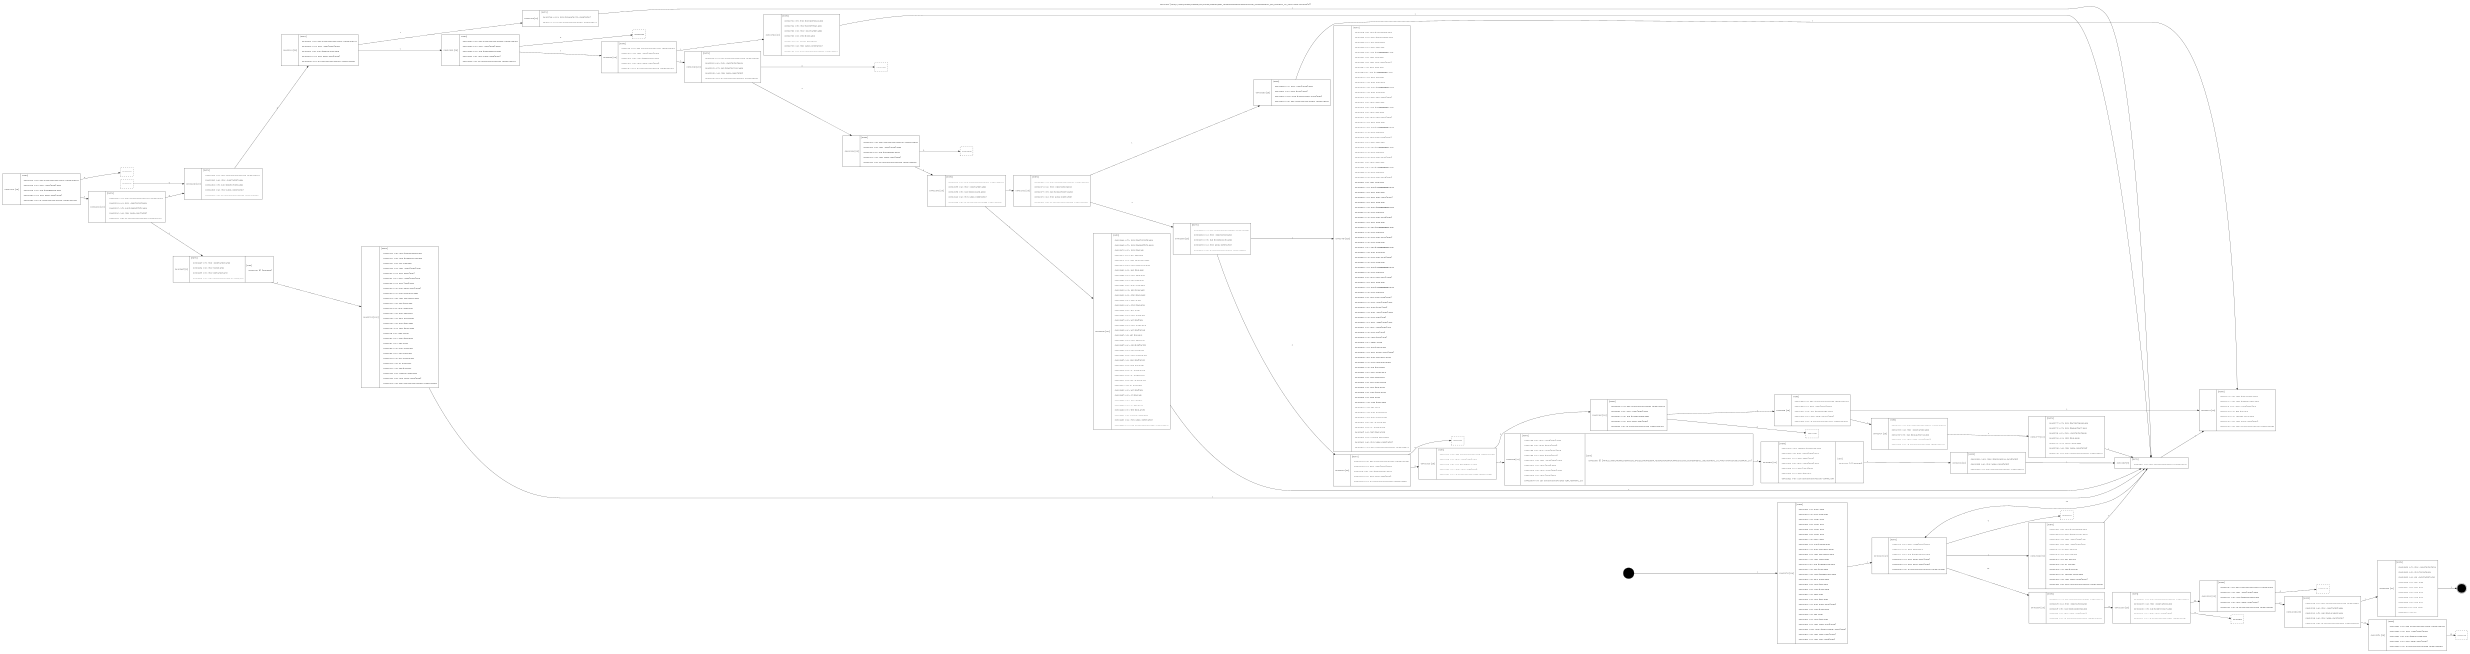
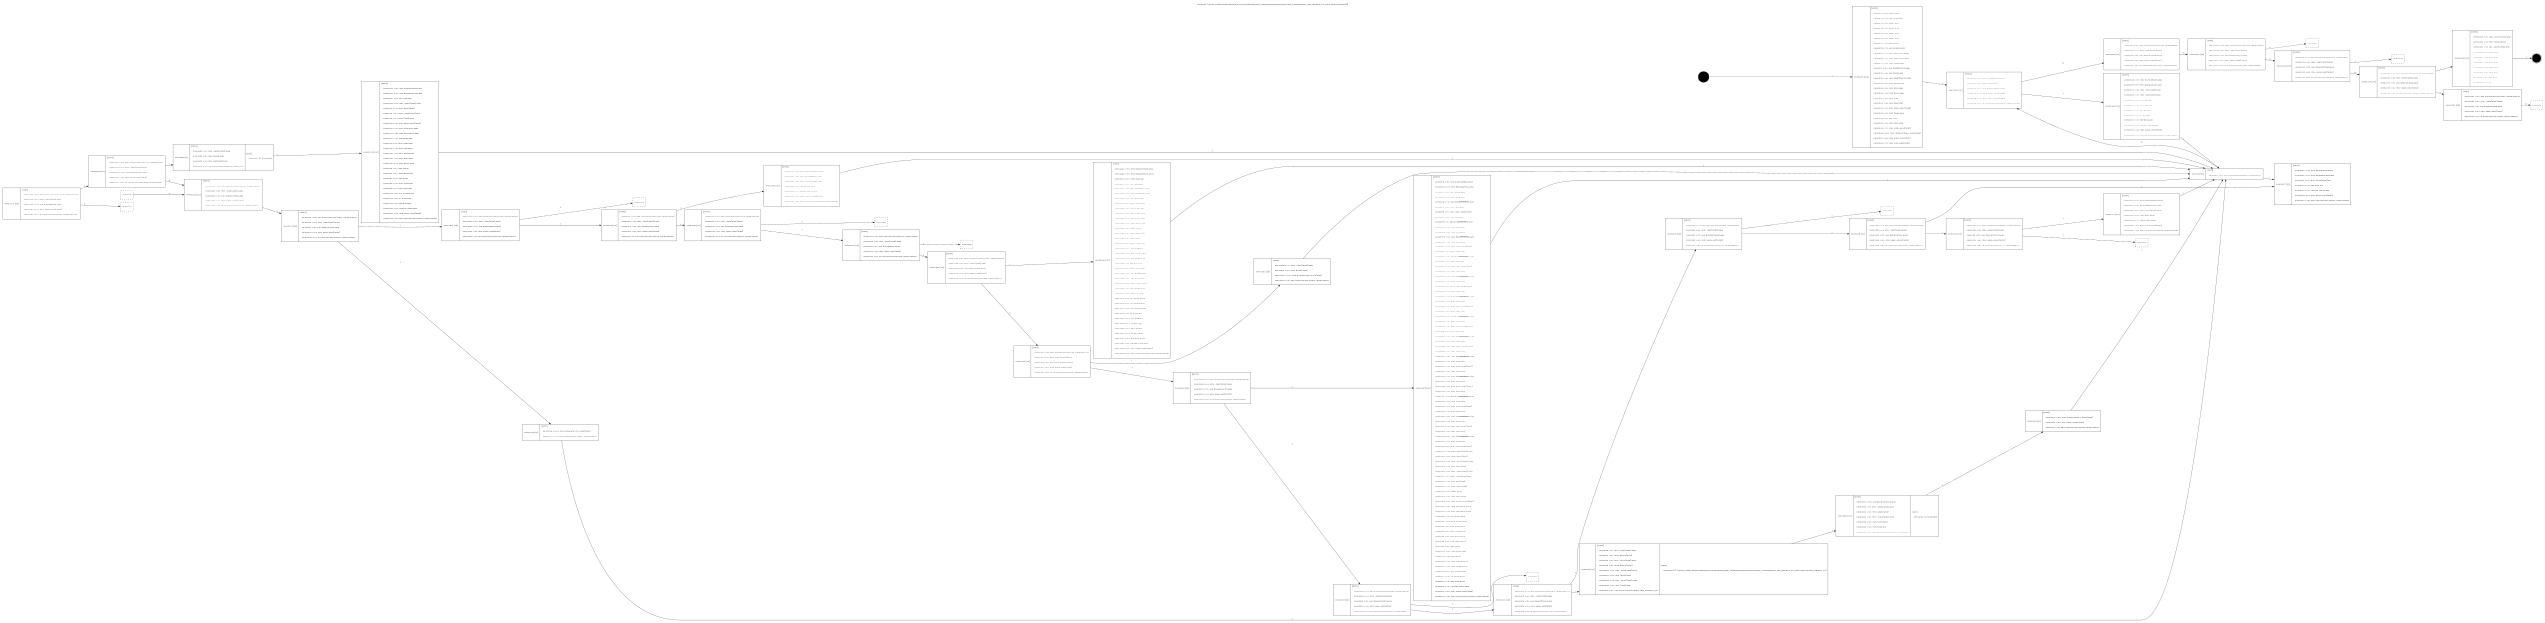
(1904, 22) -> (1731, 173)
none -> (1826, 181)
(2002, 528) -> (2078, 239)
